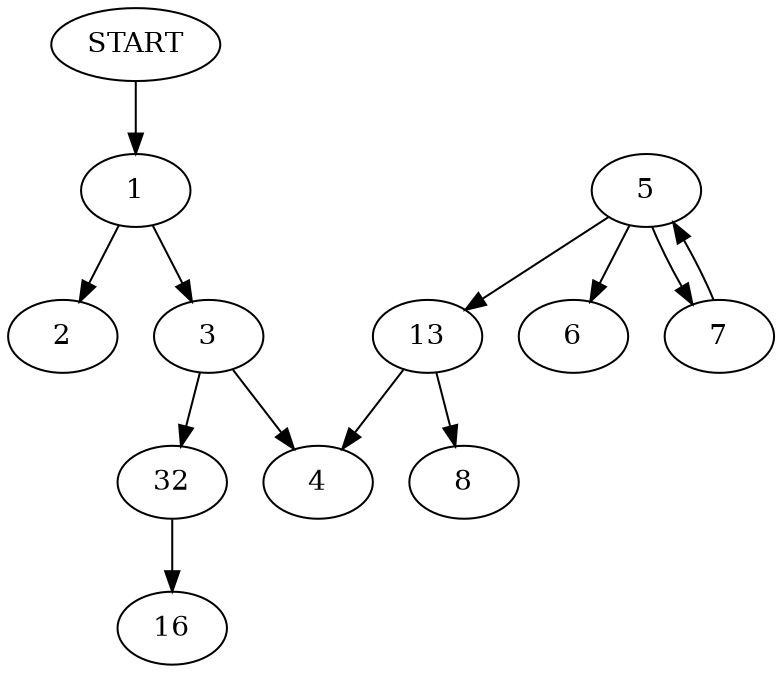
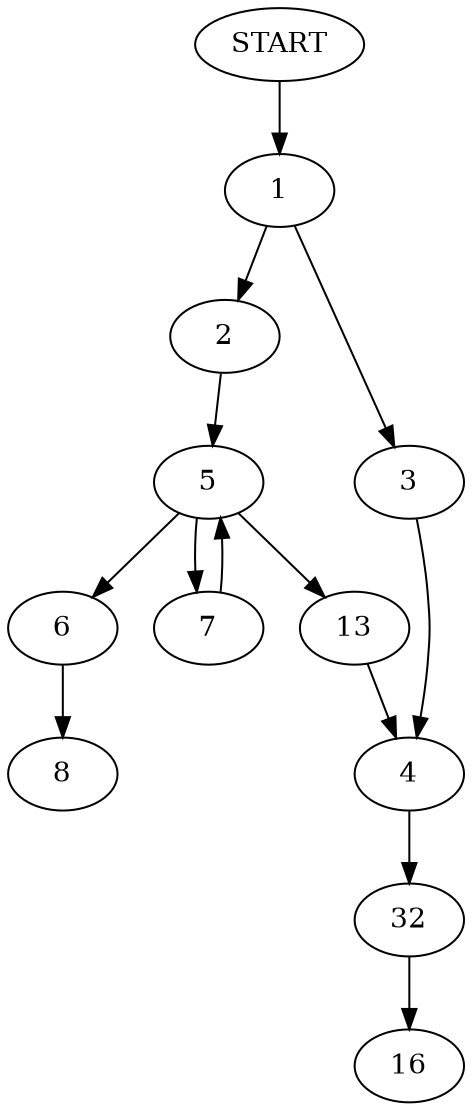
(193, 399) -> (409, 837)
none -> (218, 399)
(443, 399) -> (63, 691)
